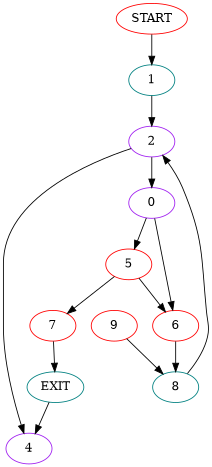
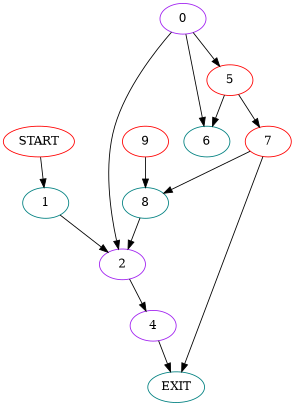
(152, 168) -> (114, 129)
(176, 326) -> (207, 142)
(176, 352) -> (211, 170)
(44, 414) -> (163, 352)
